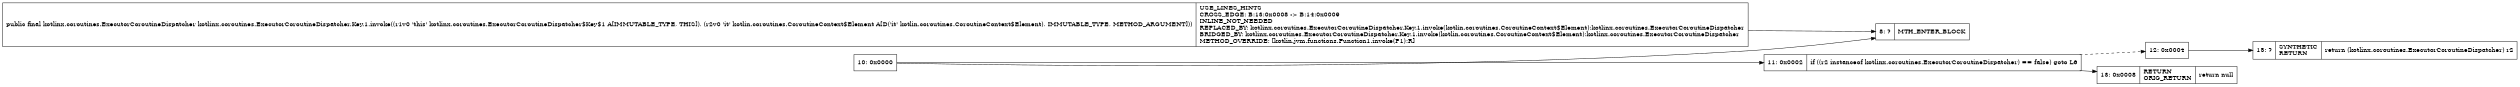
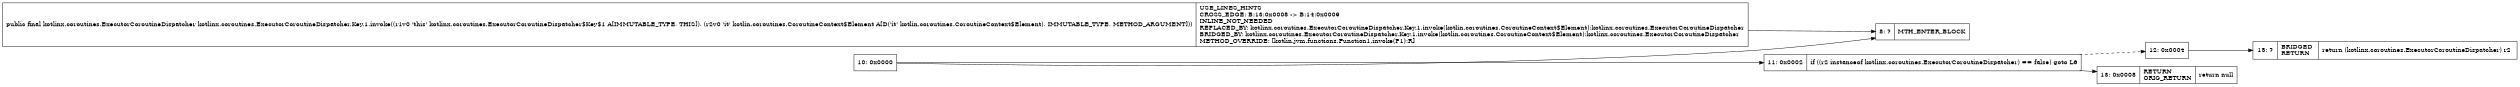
(2298, 47) -> (2297, 47)
